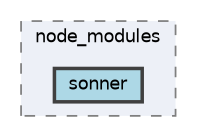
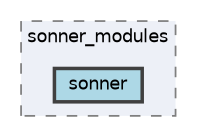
(98, 38) -> (98, 38)
